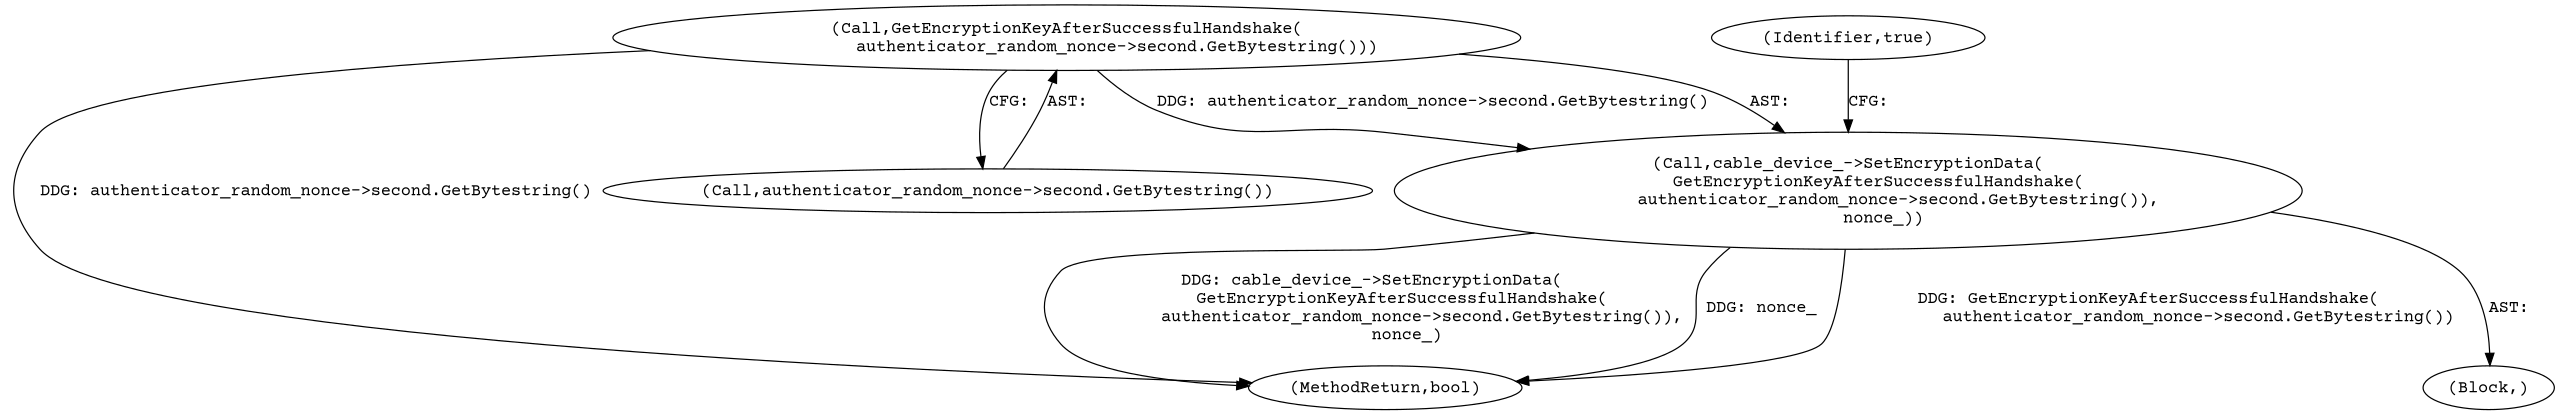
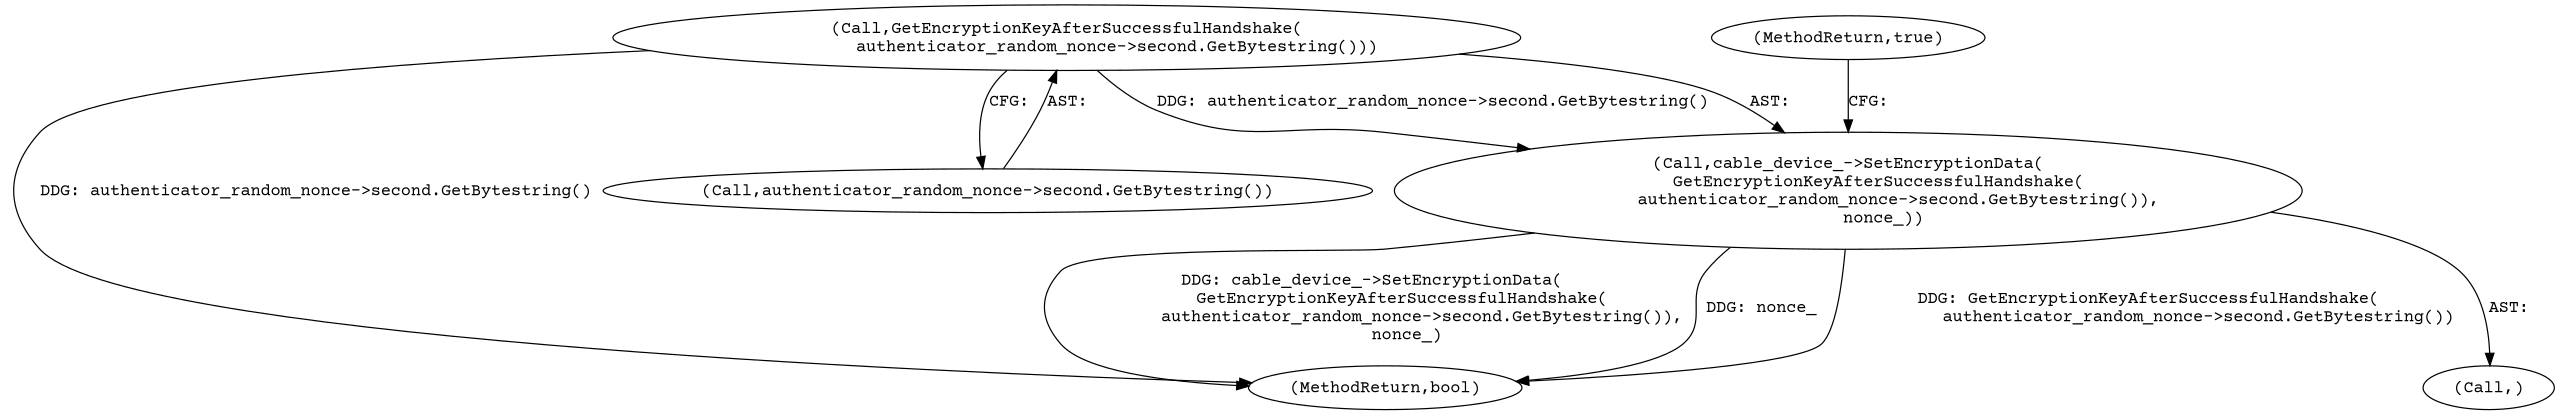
(1848, 38) -> (1848, 38)
(2489, 388) -> (2489, 388)
